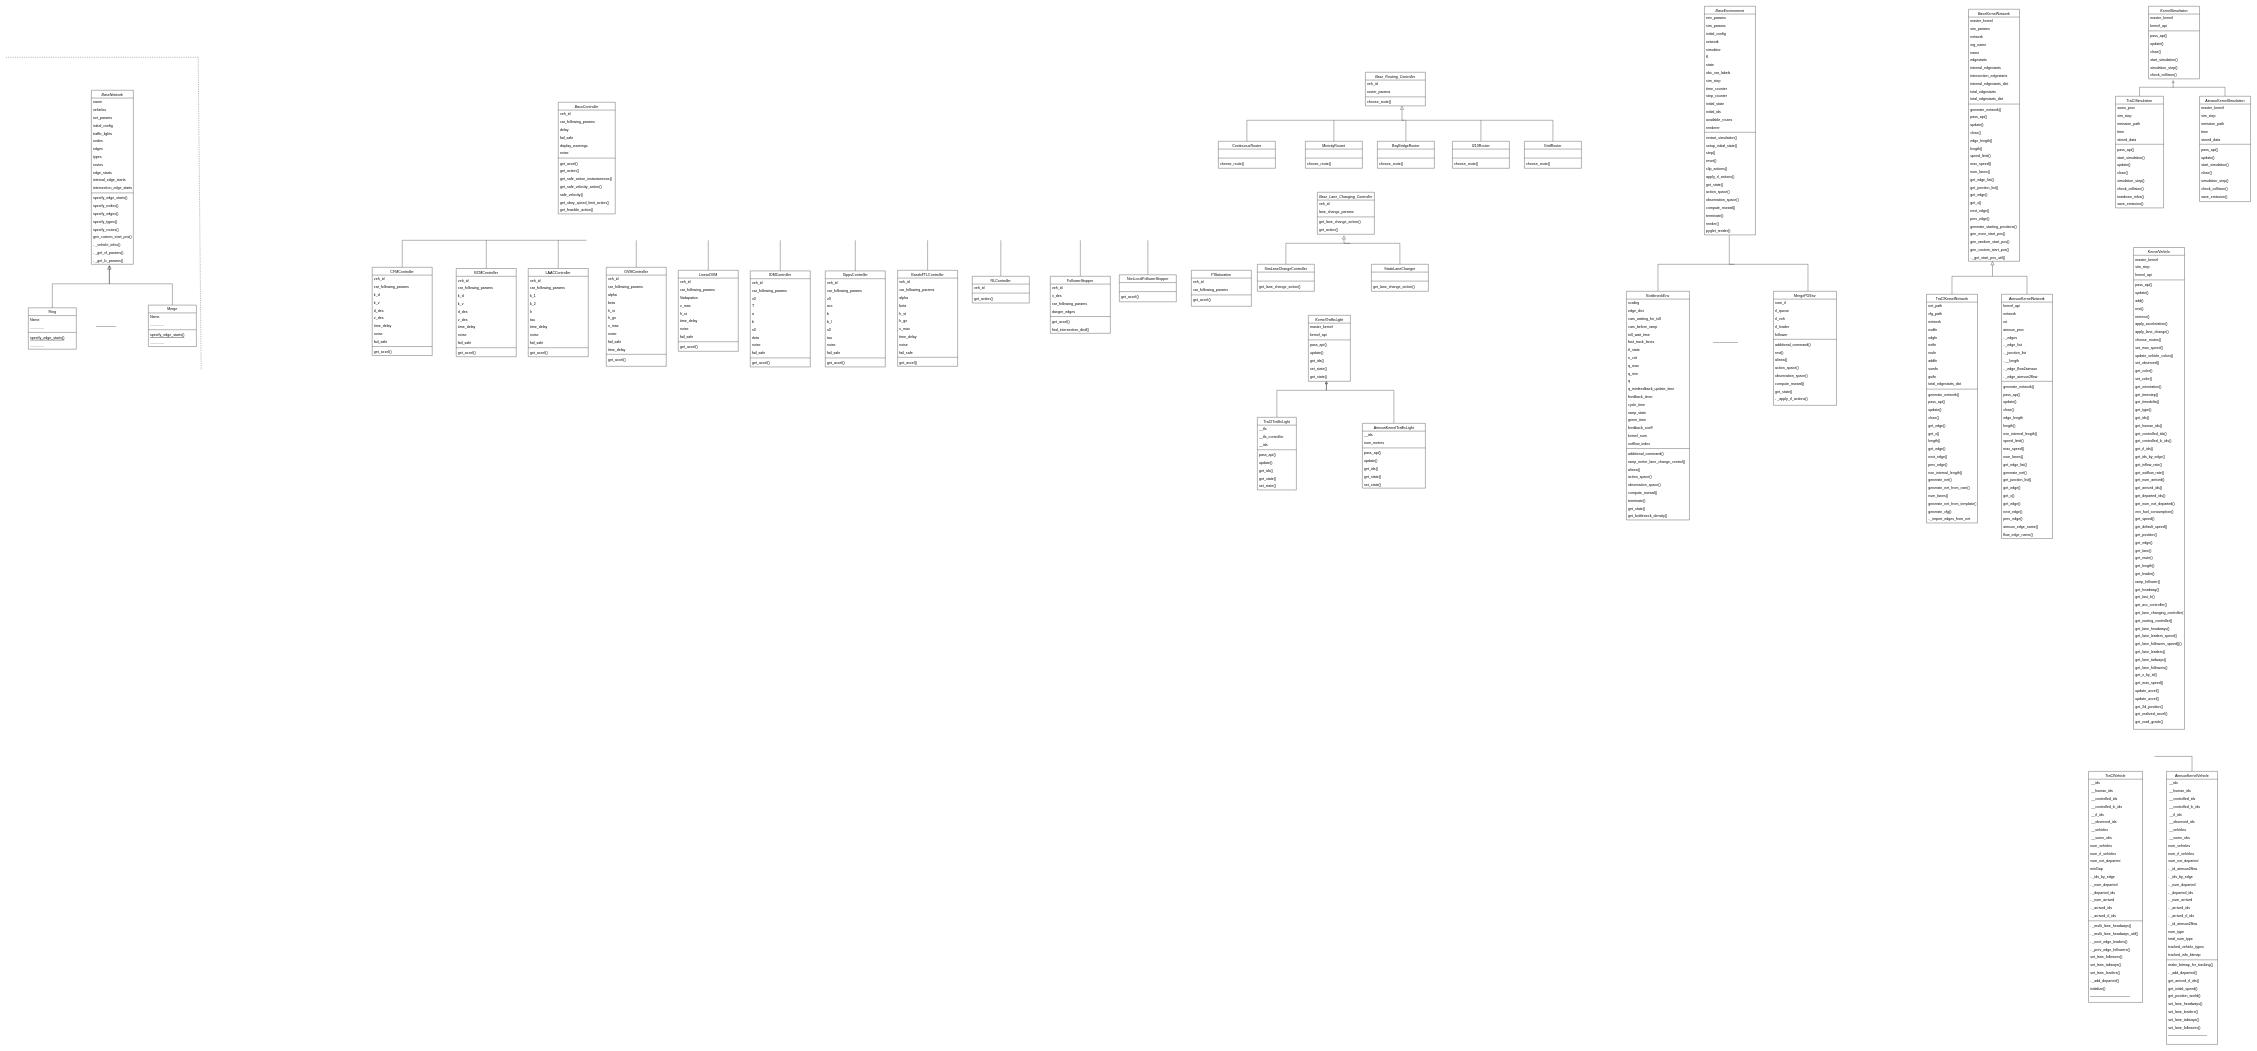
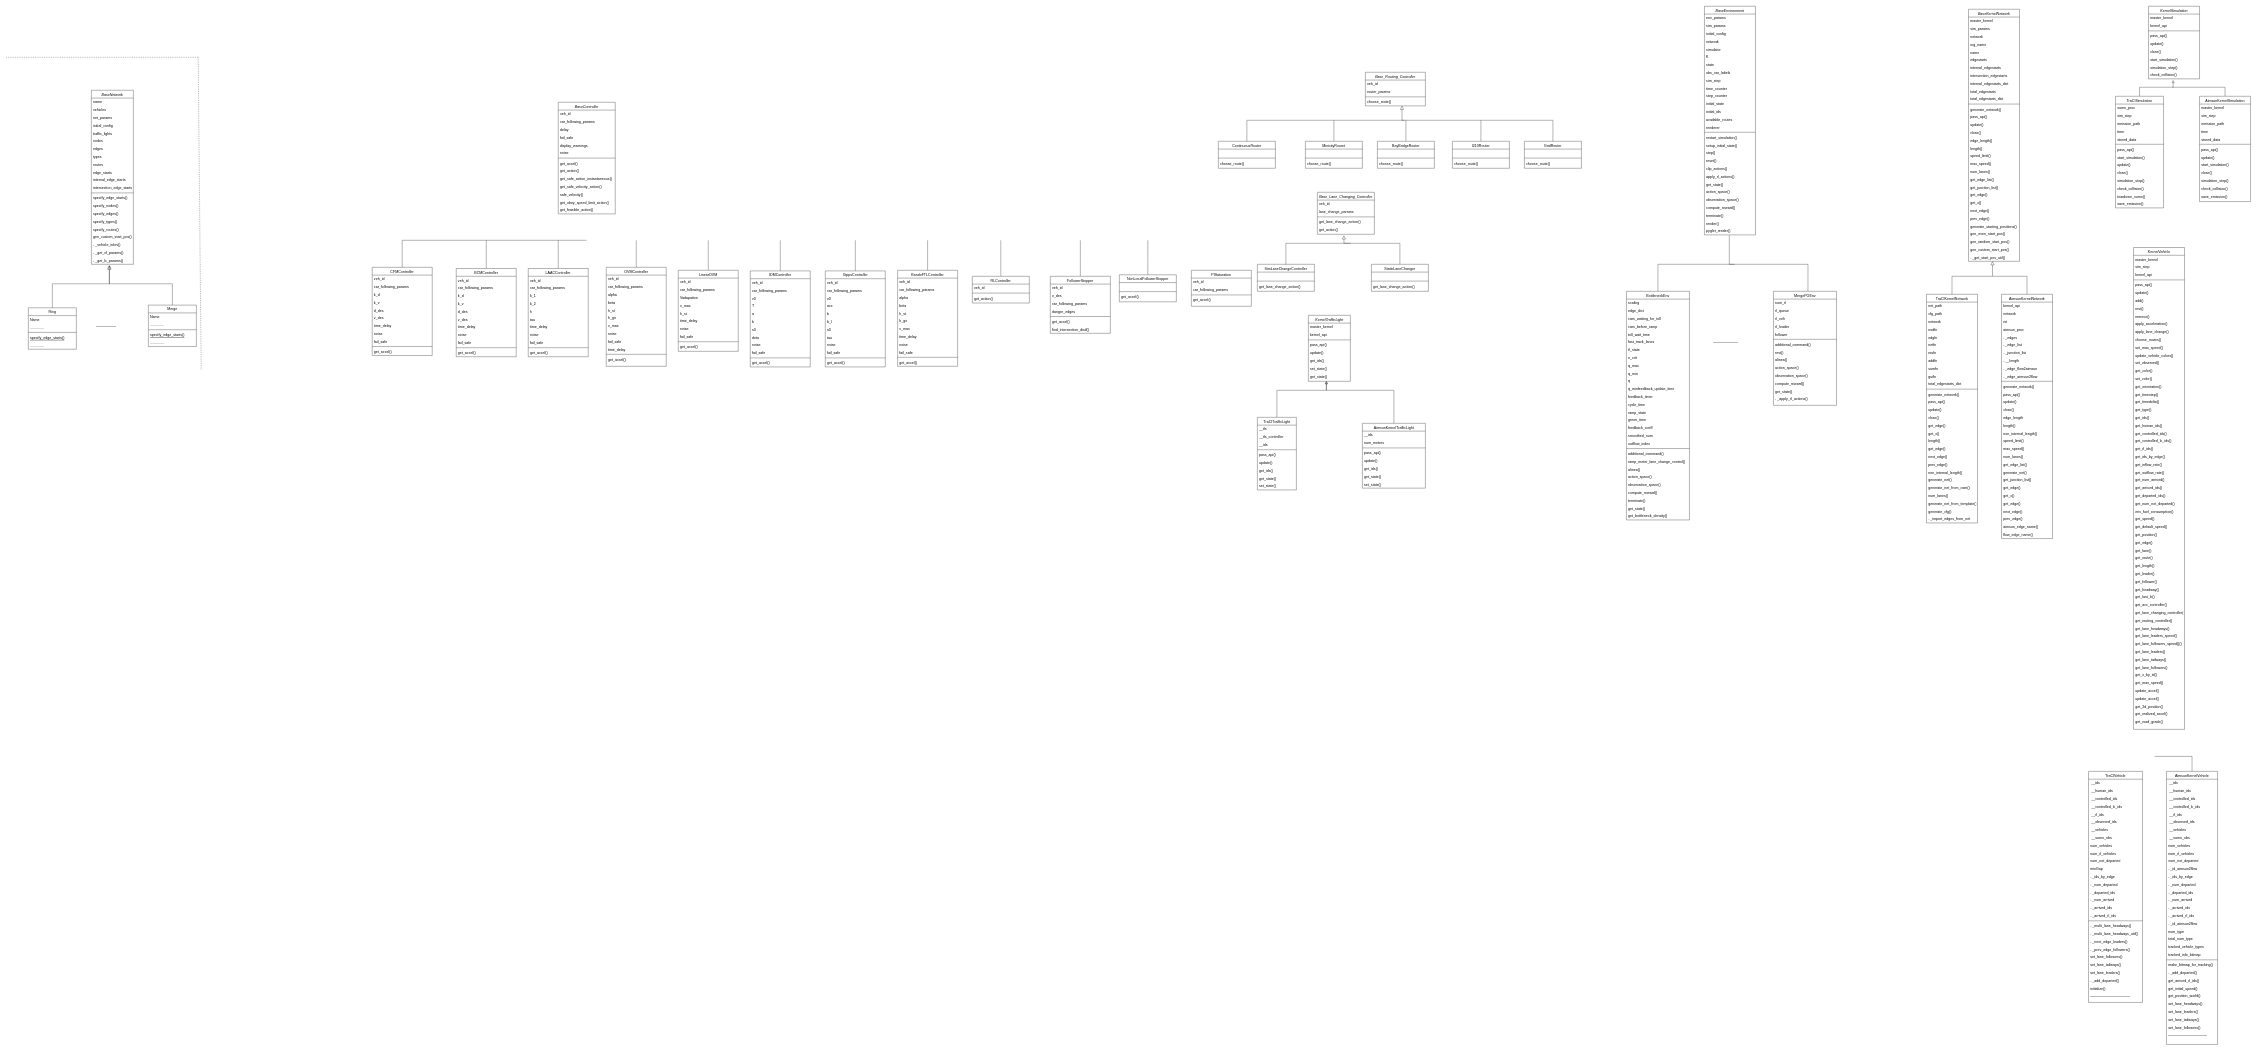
(2132, 196) -> (2132, 196)
(1637, 436) -> (1640, 436)
(2149, 581) -> (2148, 581)
